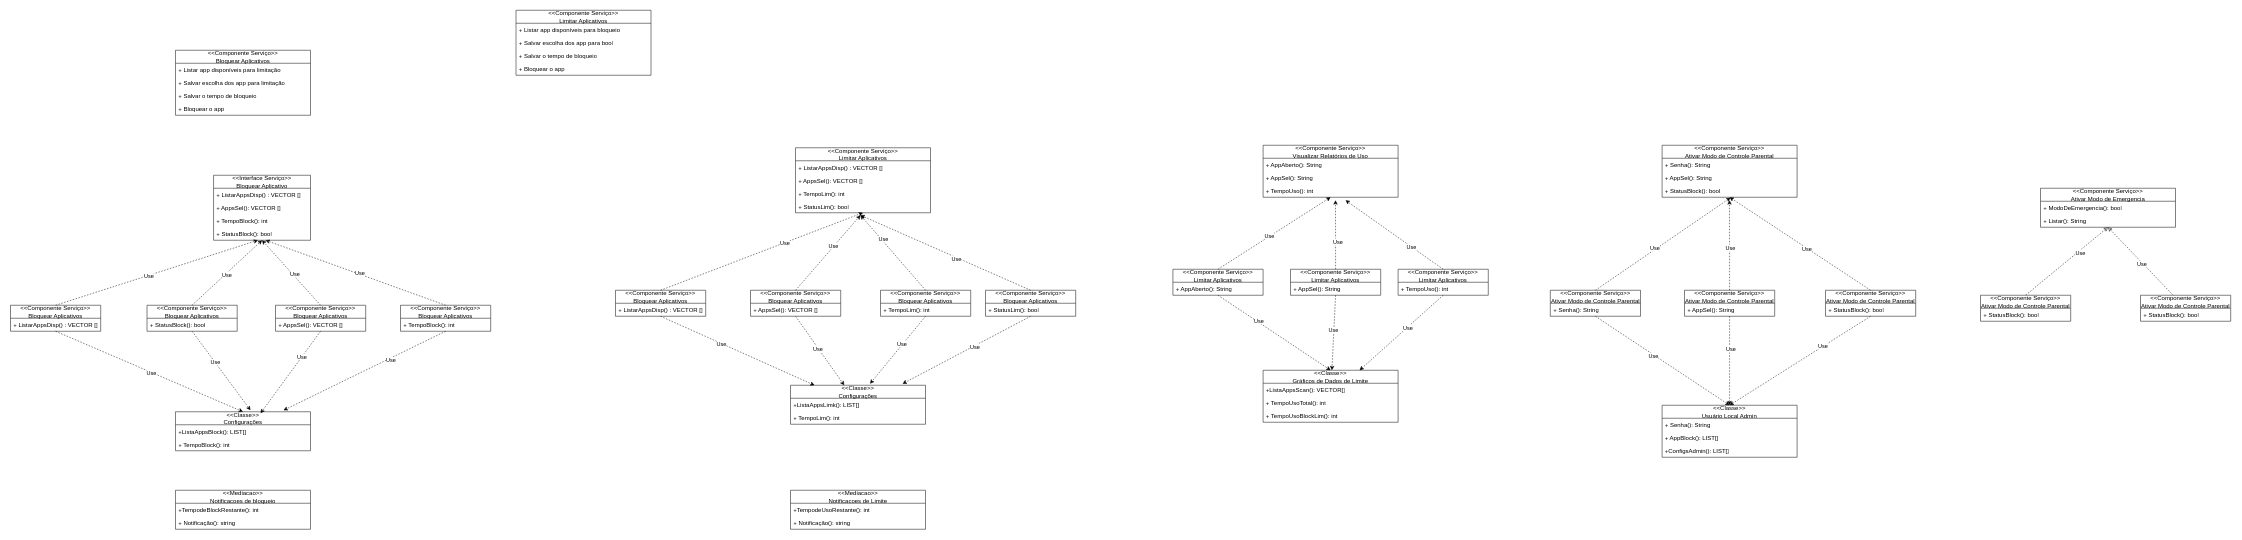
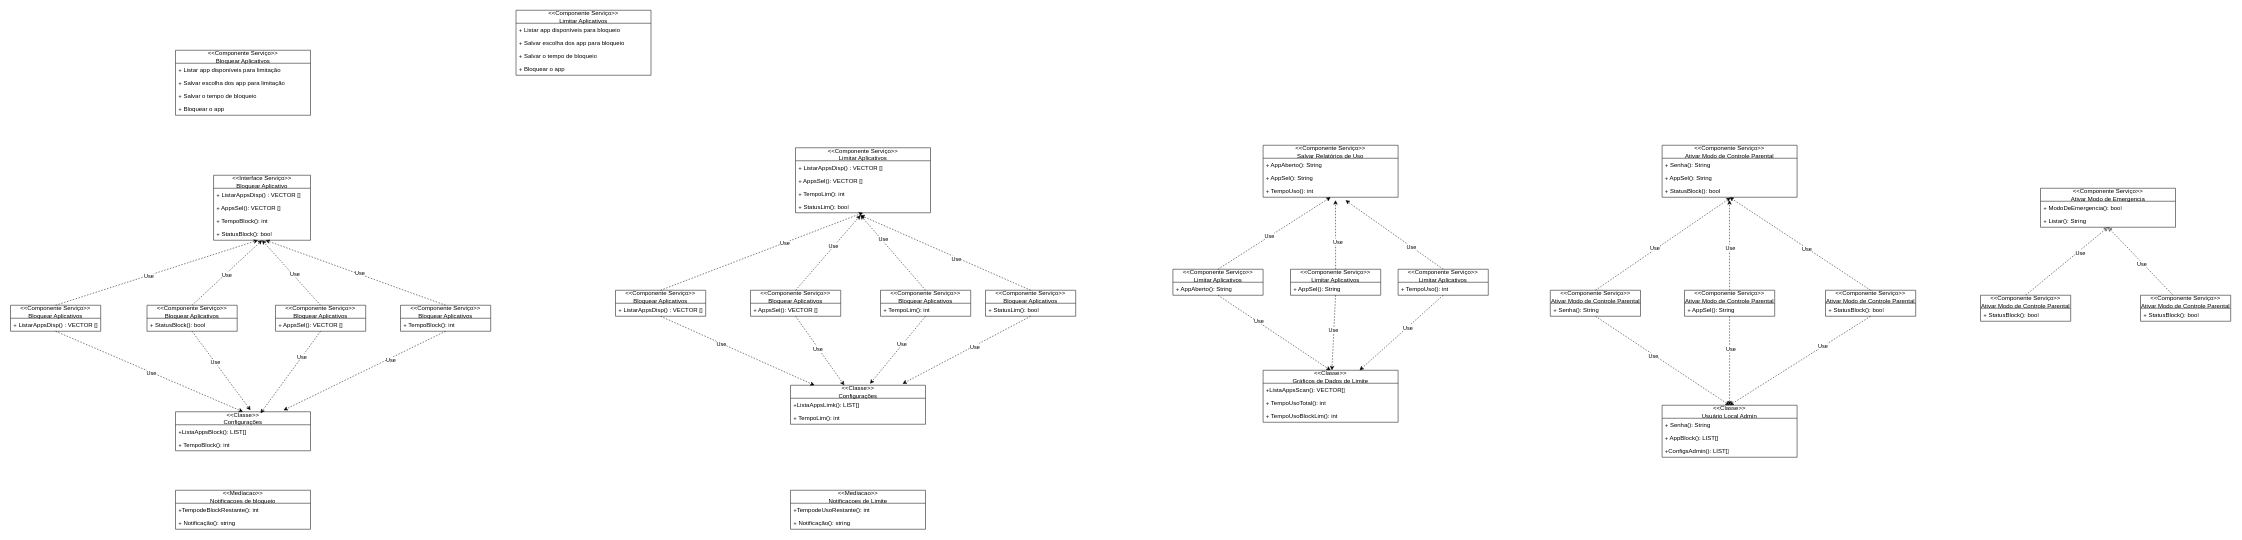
(569, 43) -> (575, 43)
(1330, 152) -> (1330, 152)
